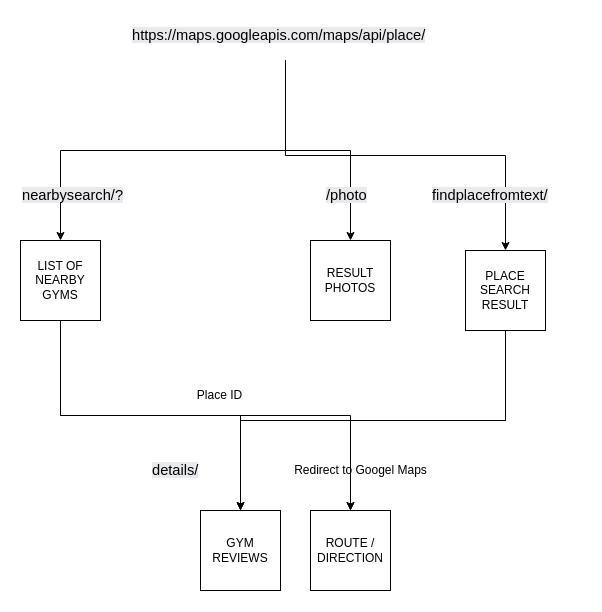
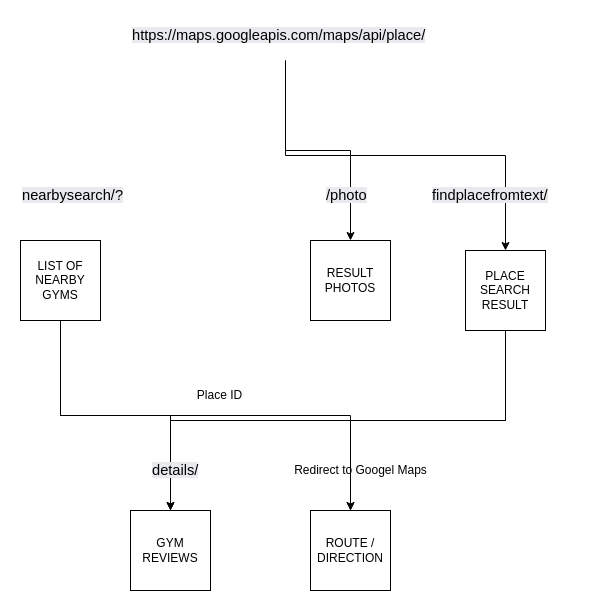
(154, 151) -> none
(241, 551) -> (171, 551)
